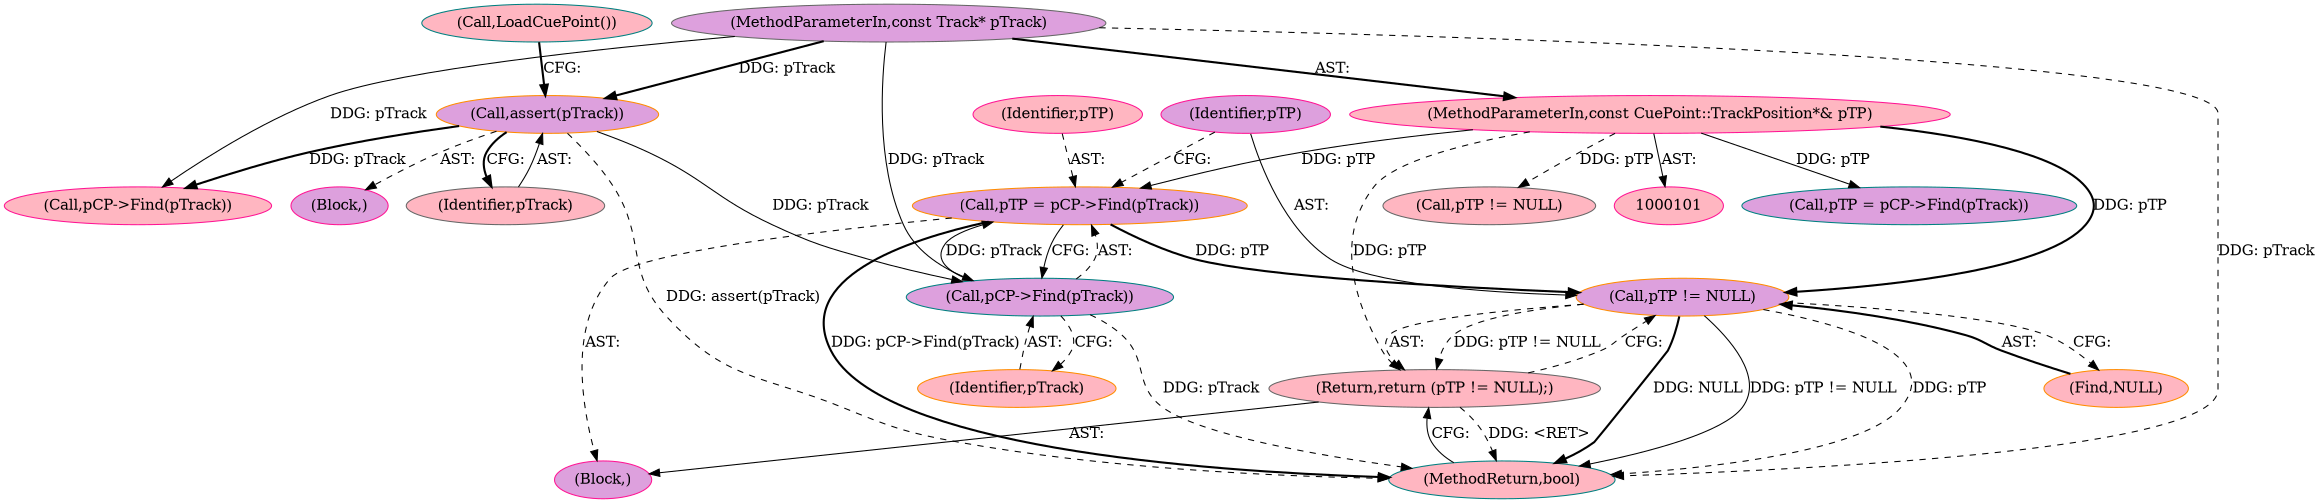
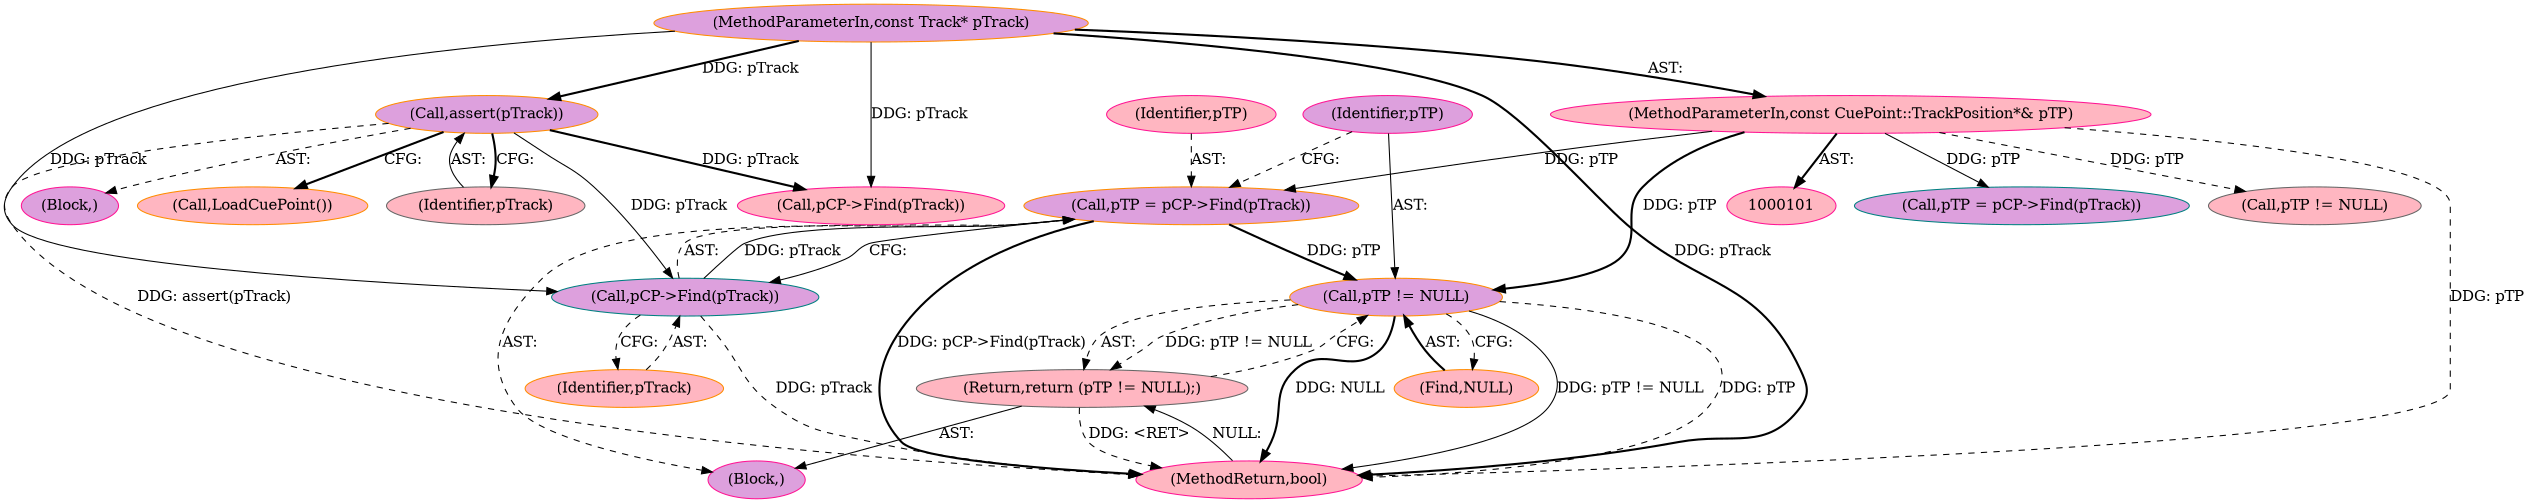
(537, 23) -> (253, 206)
(889, 23) -> (871, 23)
(542, 64) -> (375, 158)
(2104, 79) -> (1661, 250)
(1658, 155) -> (1819, 156)
(1367, 196) -> (2206, 437)
(1453, 434) -> (1240, 434)
(1502, 480) -> (1249, 480)
